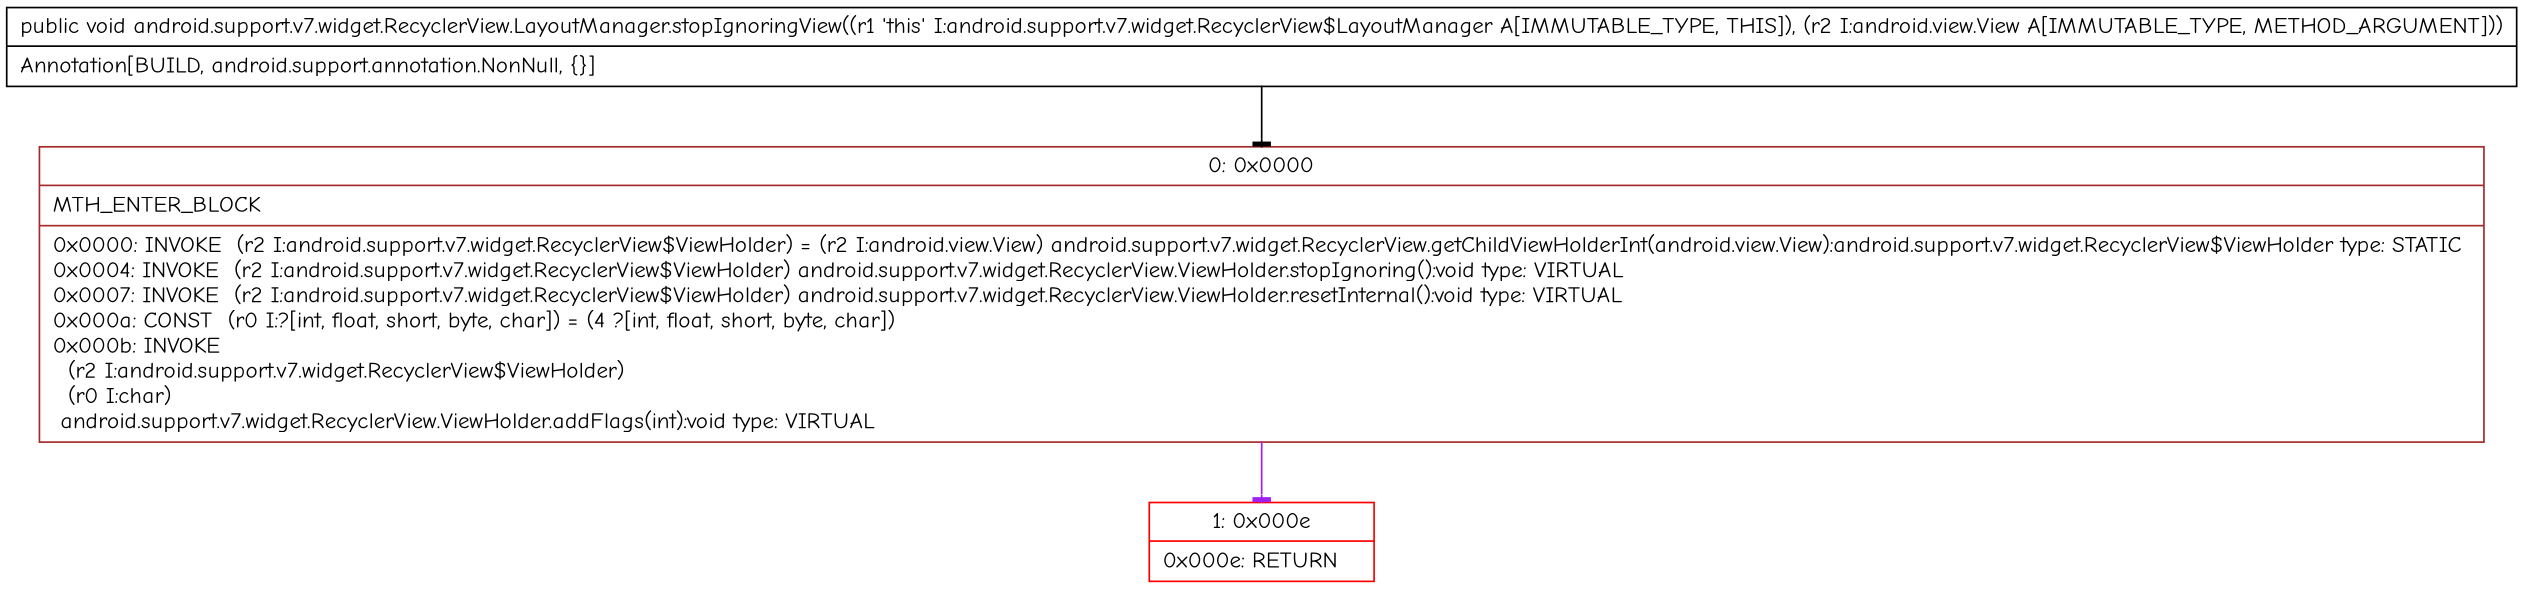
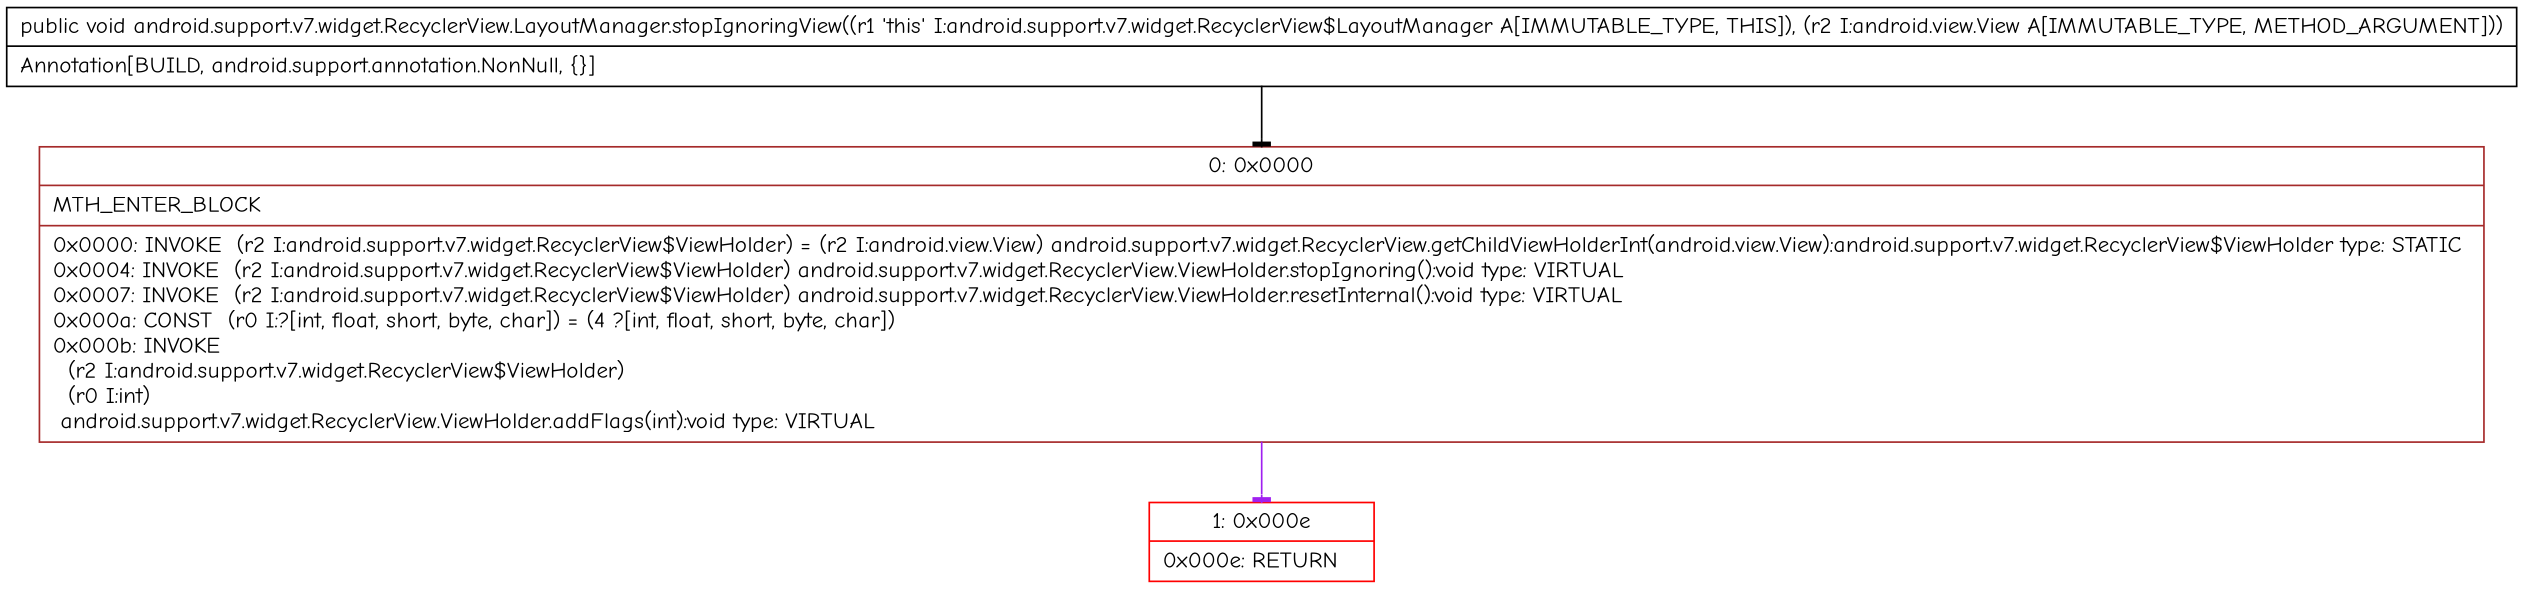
(112, 396) -> (102, 396)
